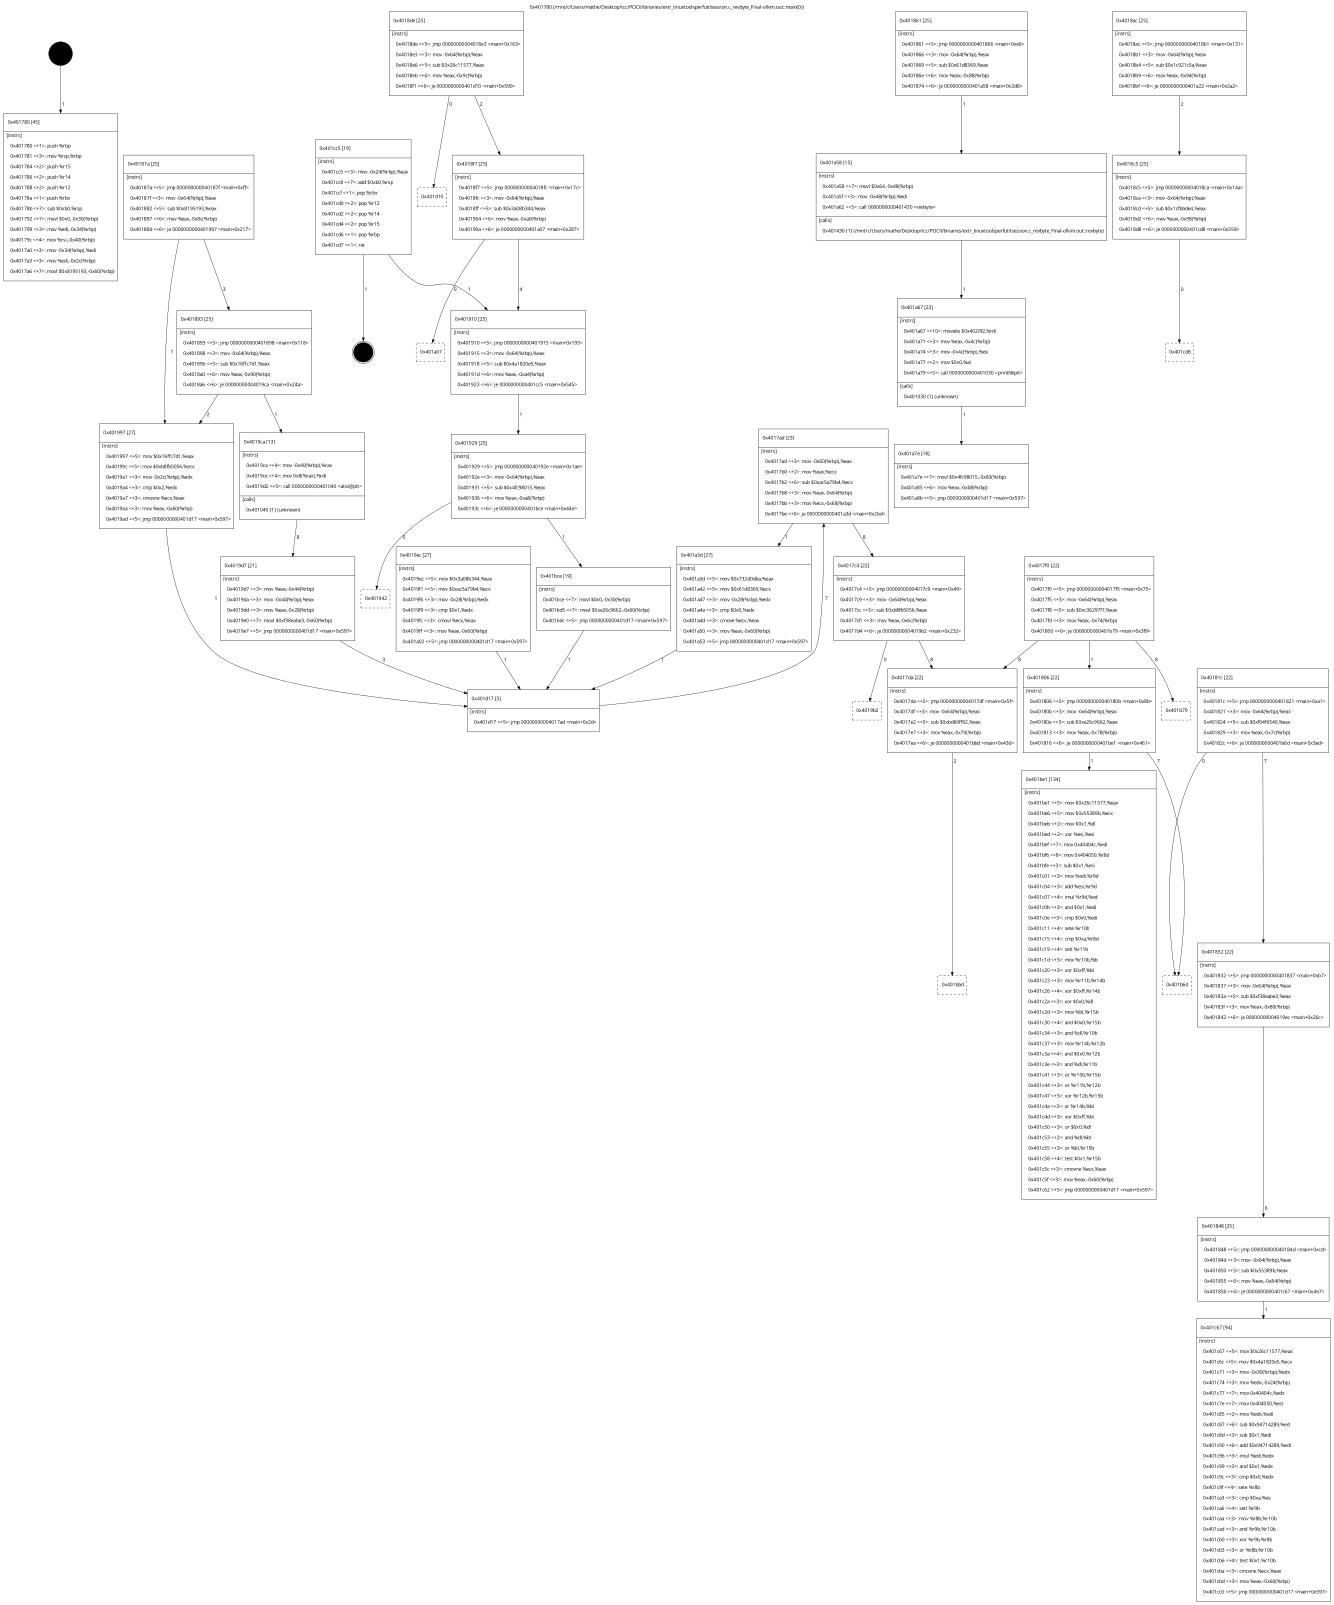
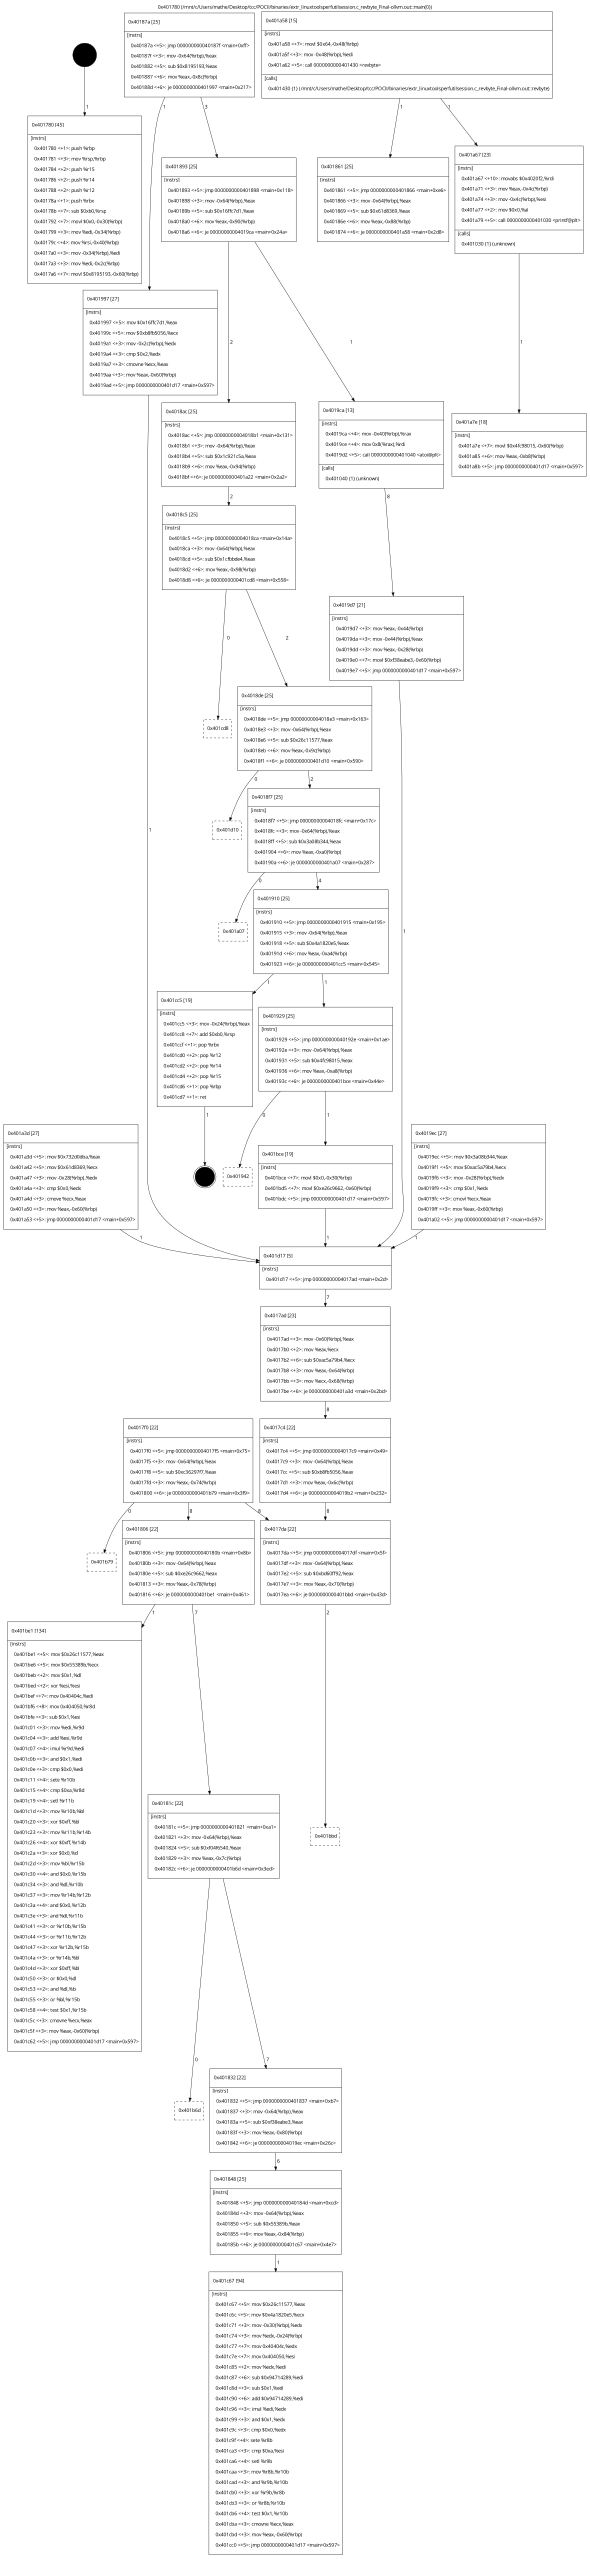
(961, 123) -> (395, 126)
(435, 285) -> (264, 983)
(210, 408) -> (229, 321)
(786, 533) -> none
none -> (266, 637)
(383, 660) -> (404, 932)
(1091, 660) -> (191, 1511)
(1156, 660) -> (129, 1511)
(867, 711) -> none
(1183, 859) -> (201, 1698)
